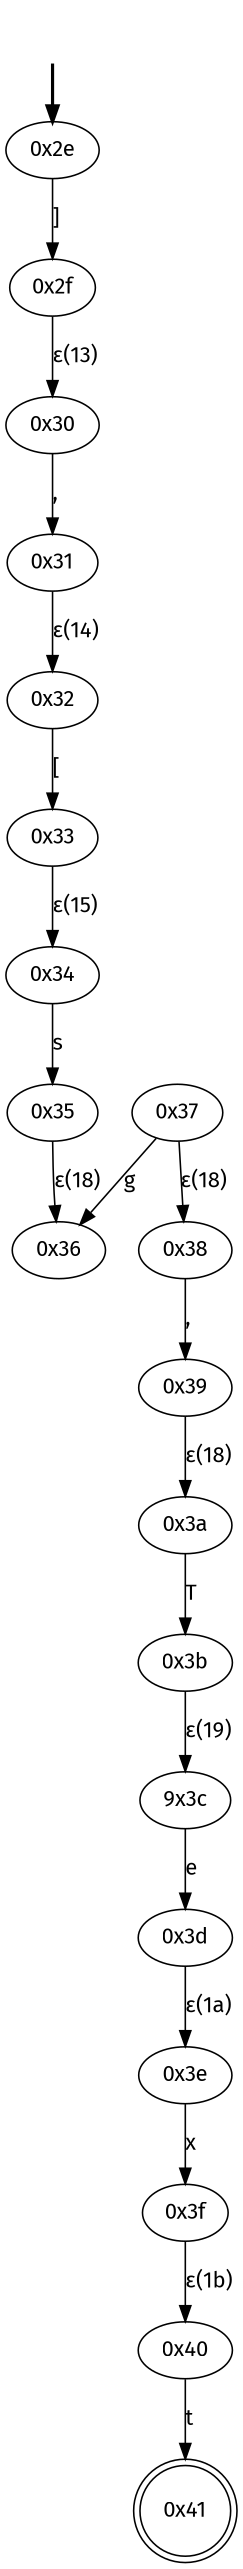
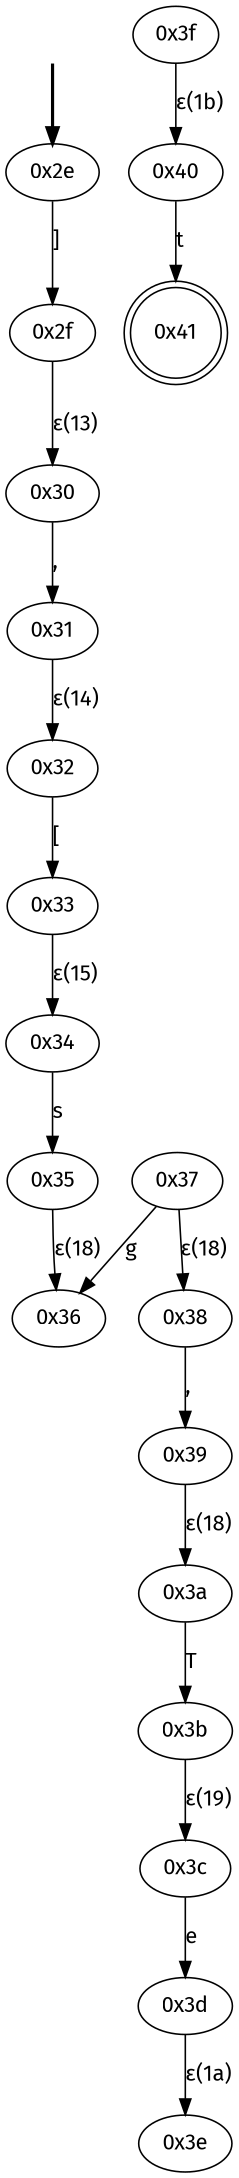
(185, 1800) -> (185, 1869)
(185, 2136) -> none
